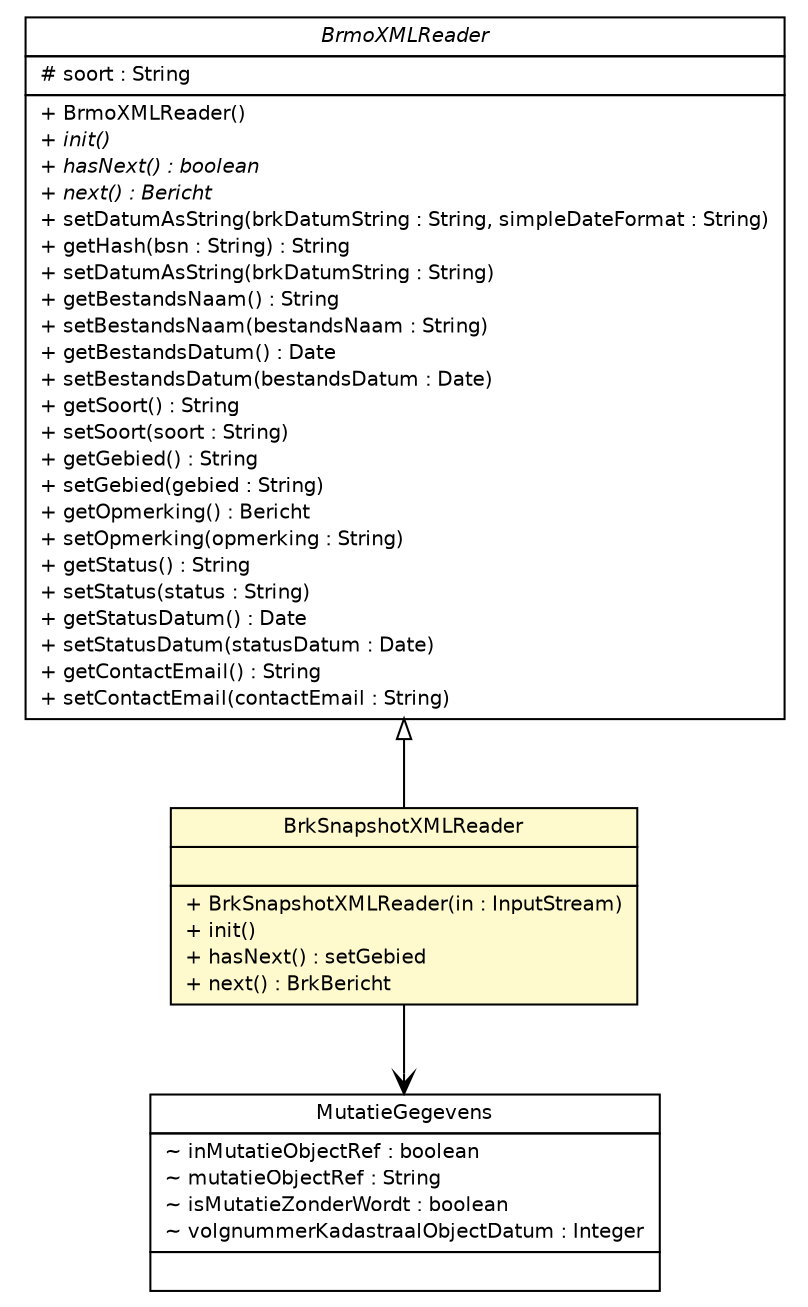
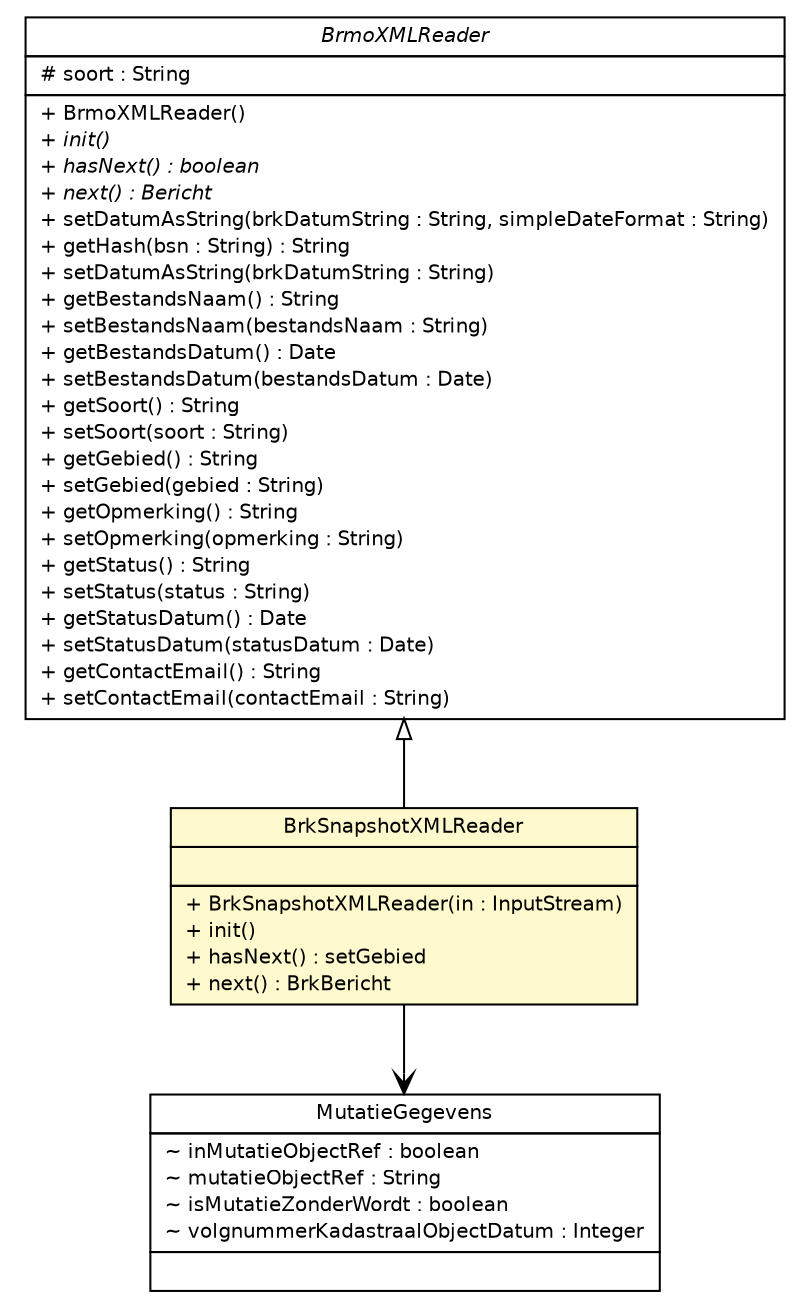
(176, 512) -> (170, 512)
